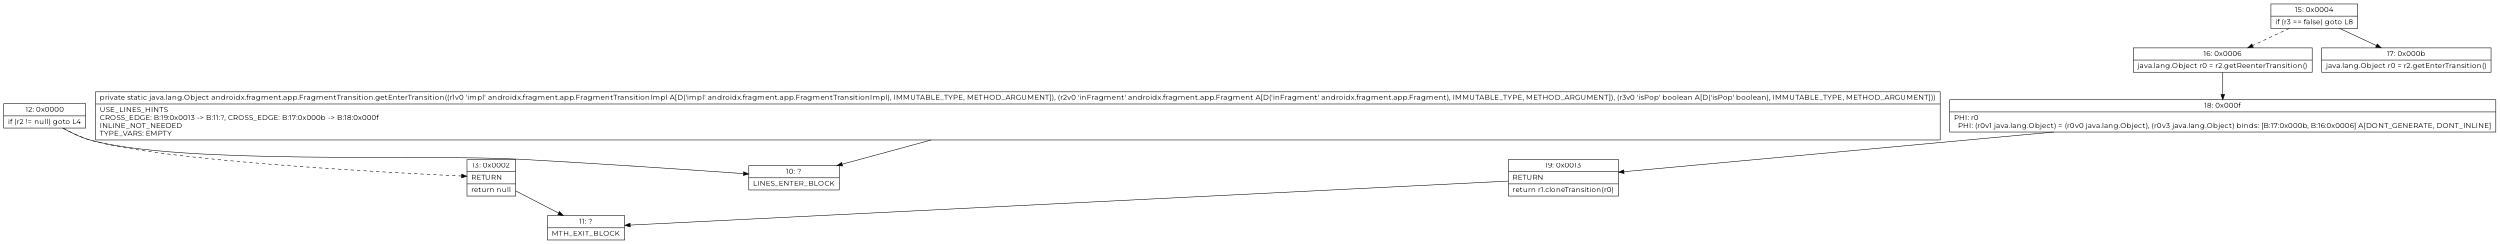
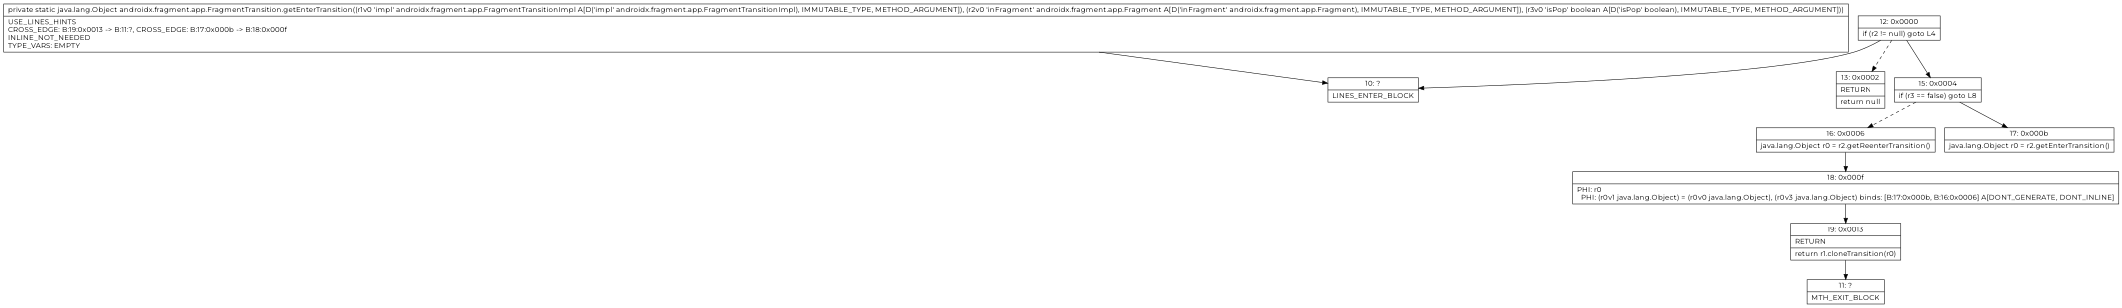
none -> (1917, 57)
(537, 202) -> none
